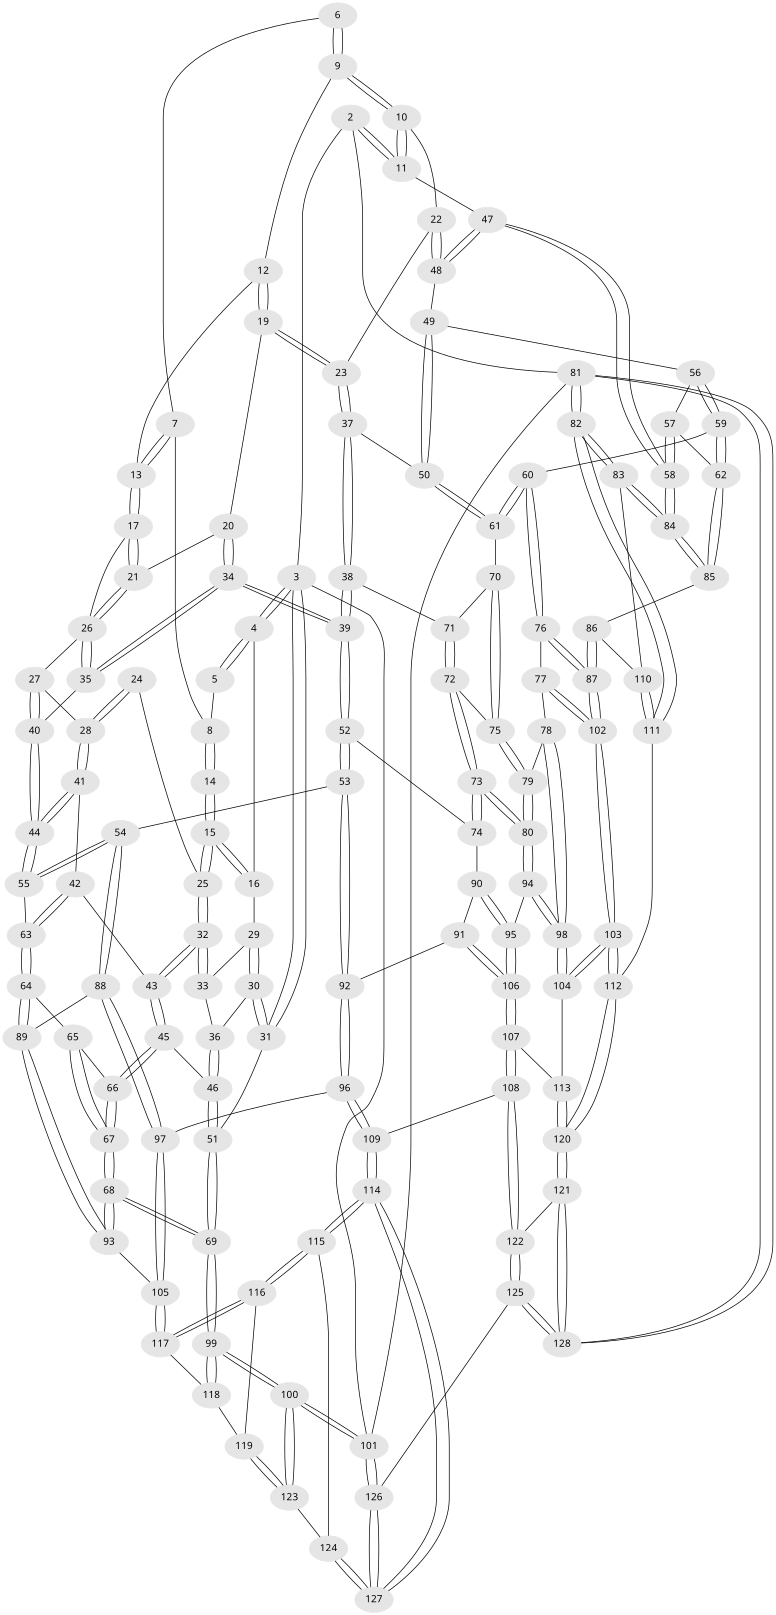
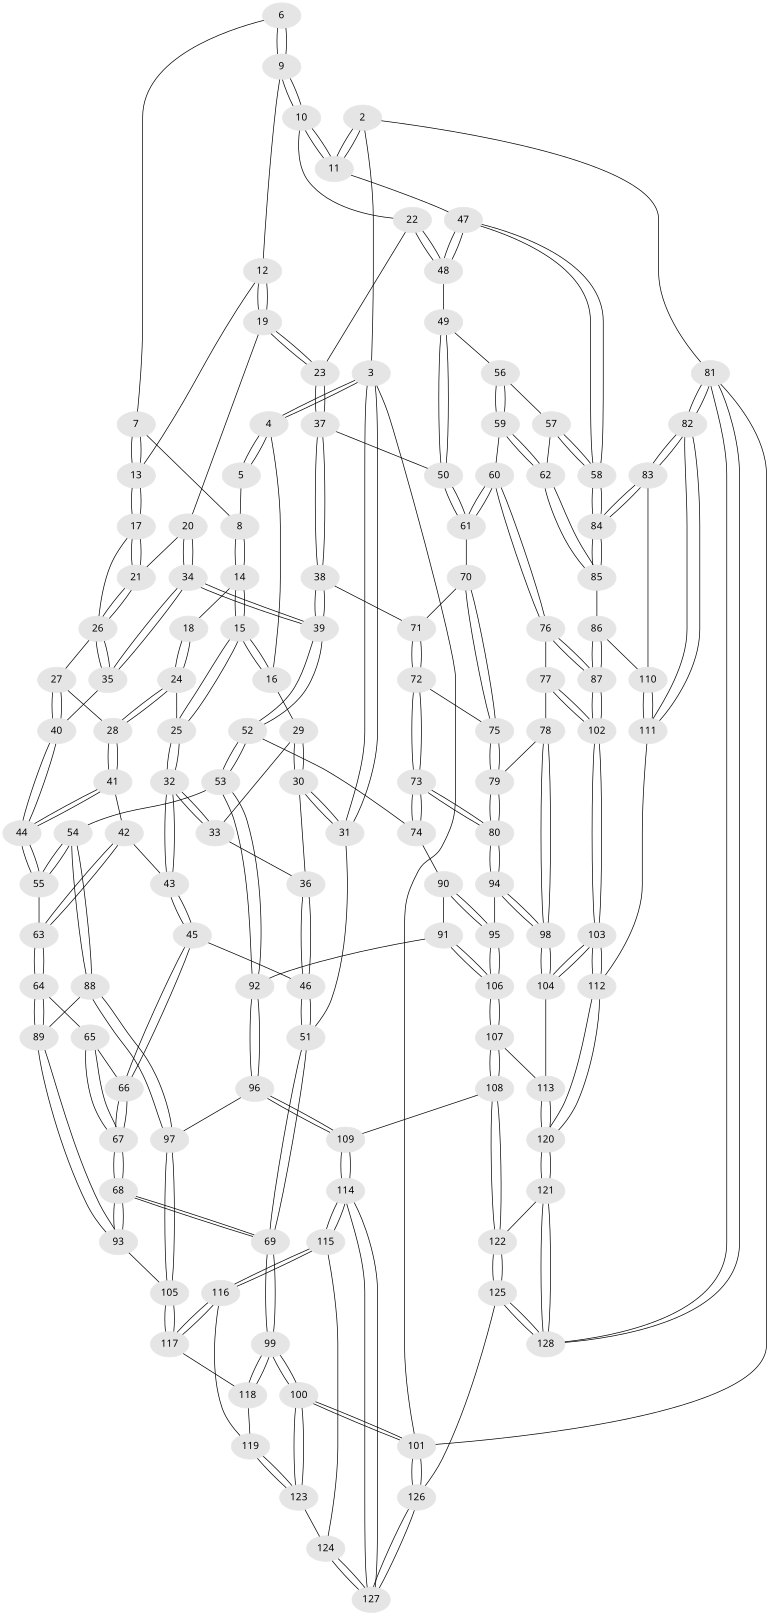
none -> (189, 629)
